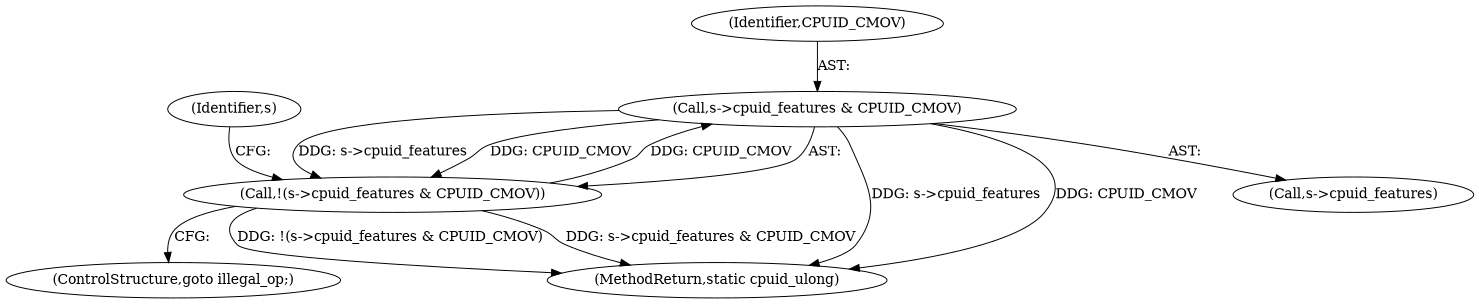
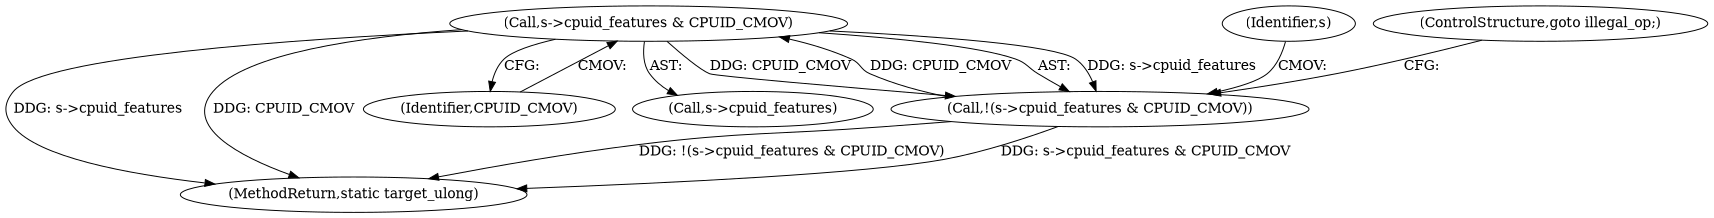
none -> (517, 51)
(836, 66) -> (605, 66)
(255, 152) -> (1305, 66)
(192, 218) -> (1352, 71)
(717, 280) -> (354, 195)
